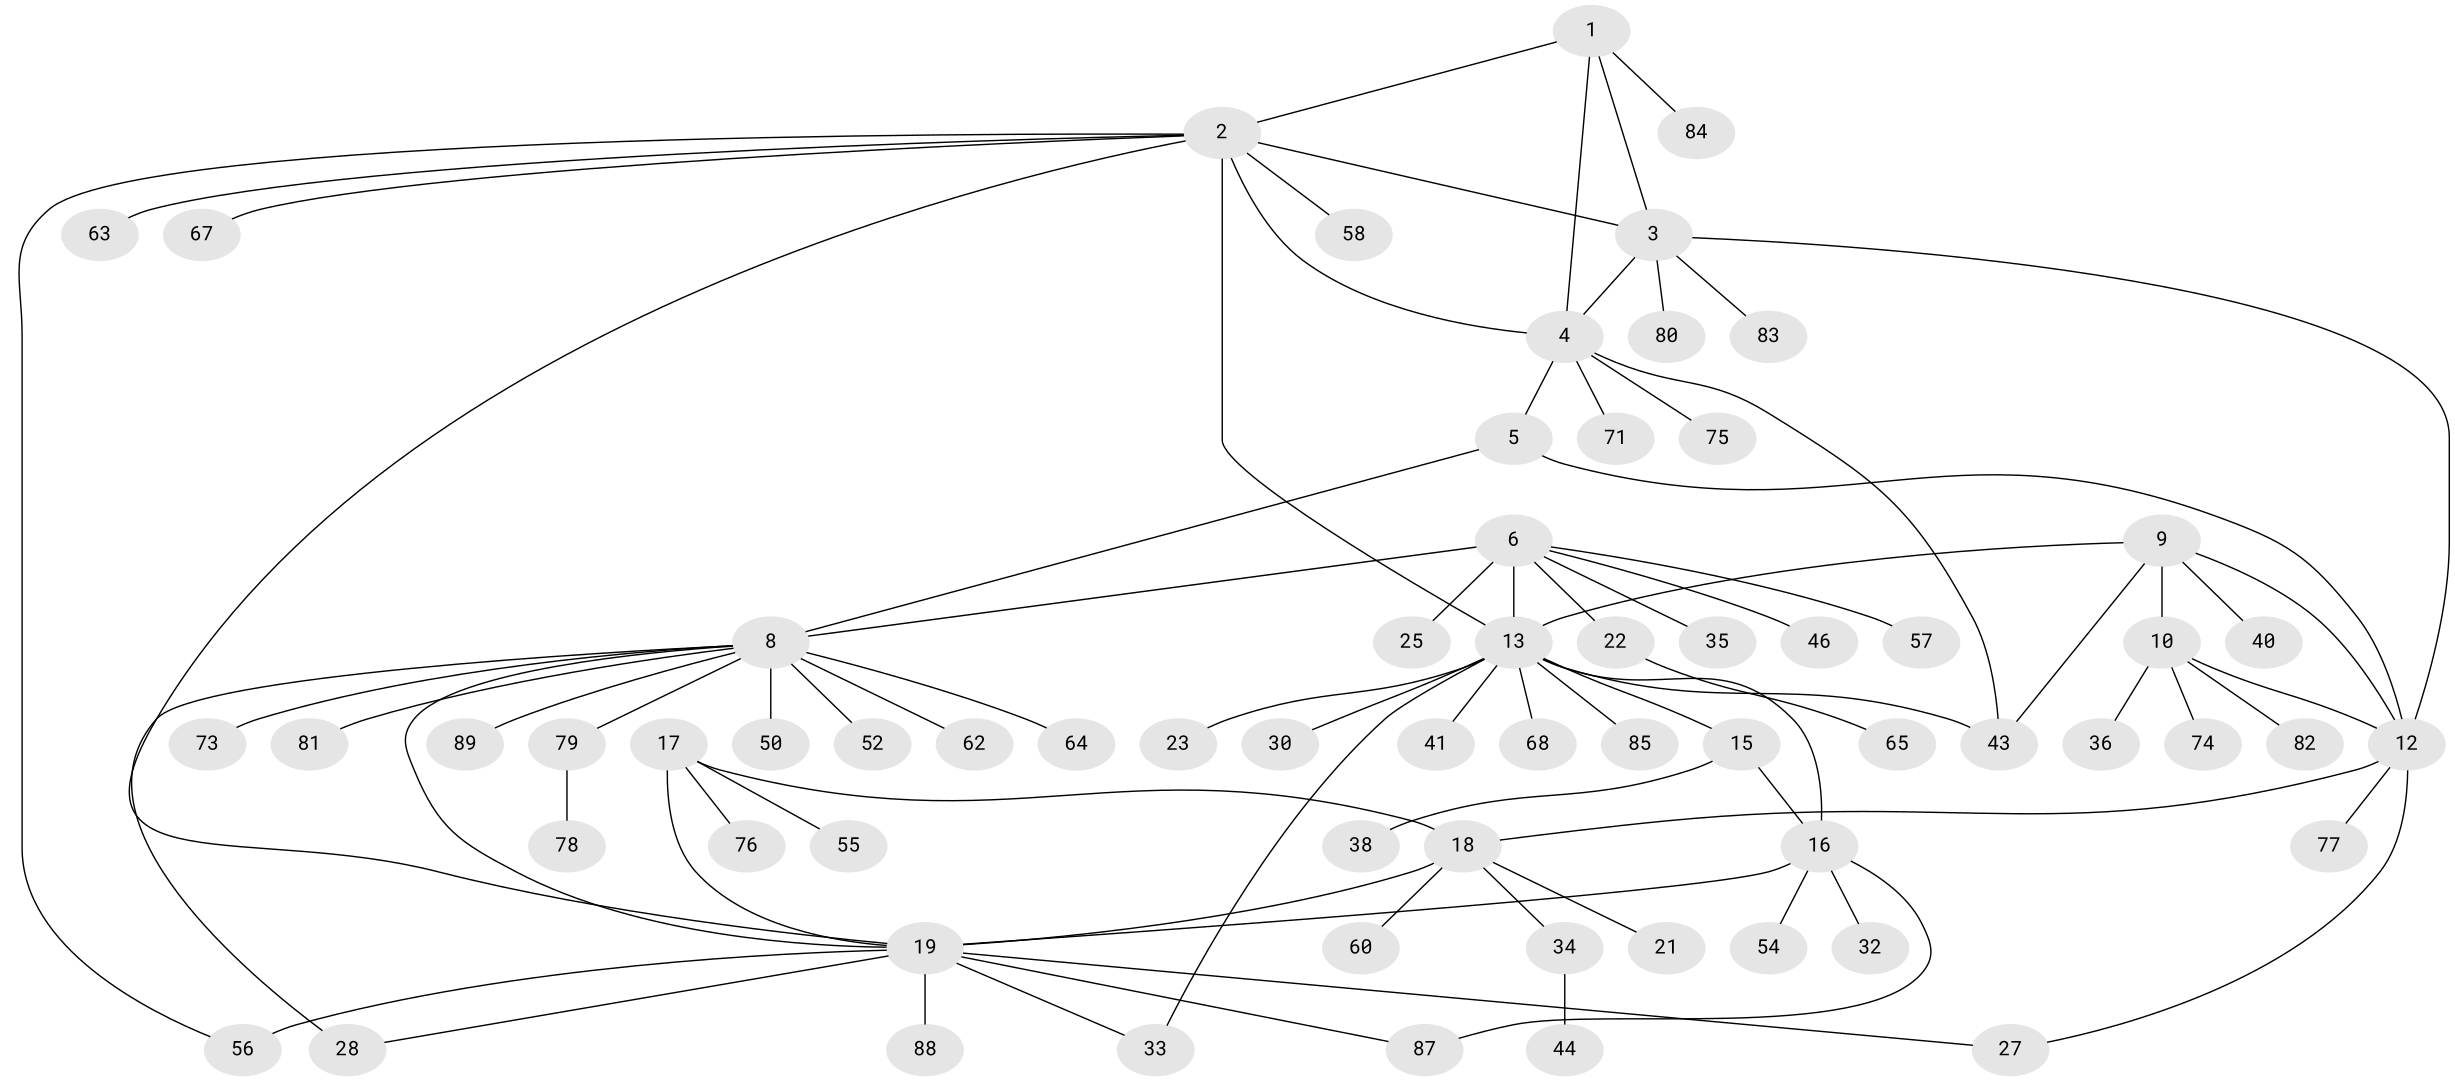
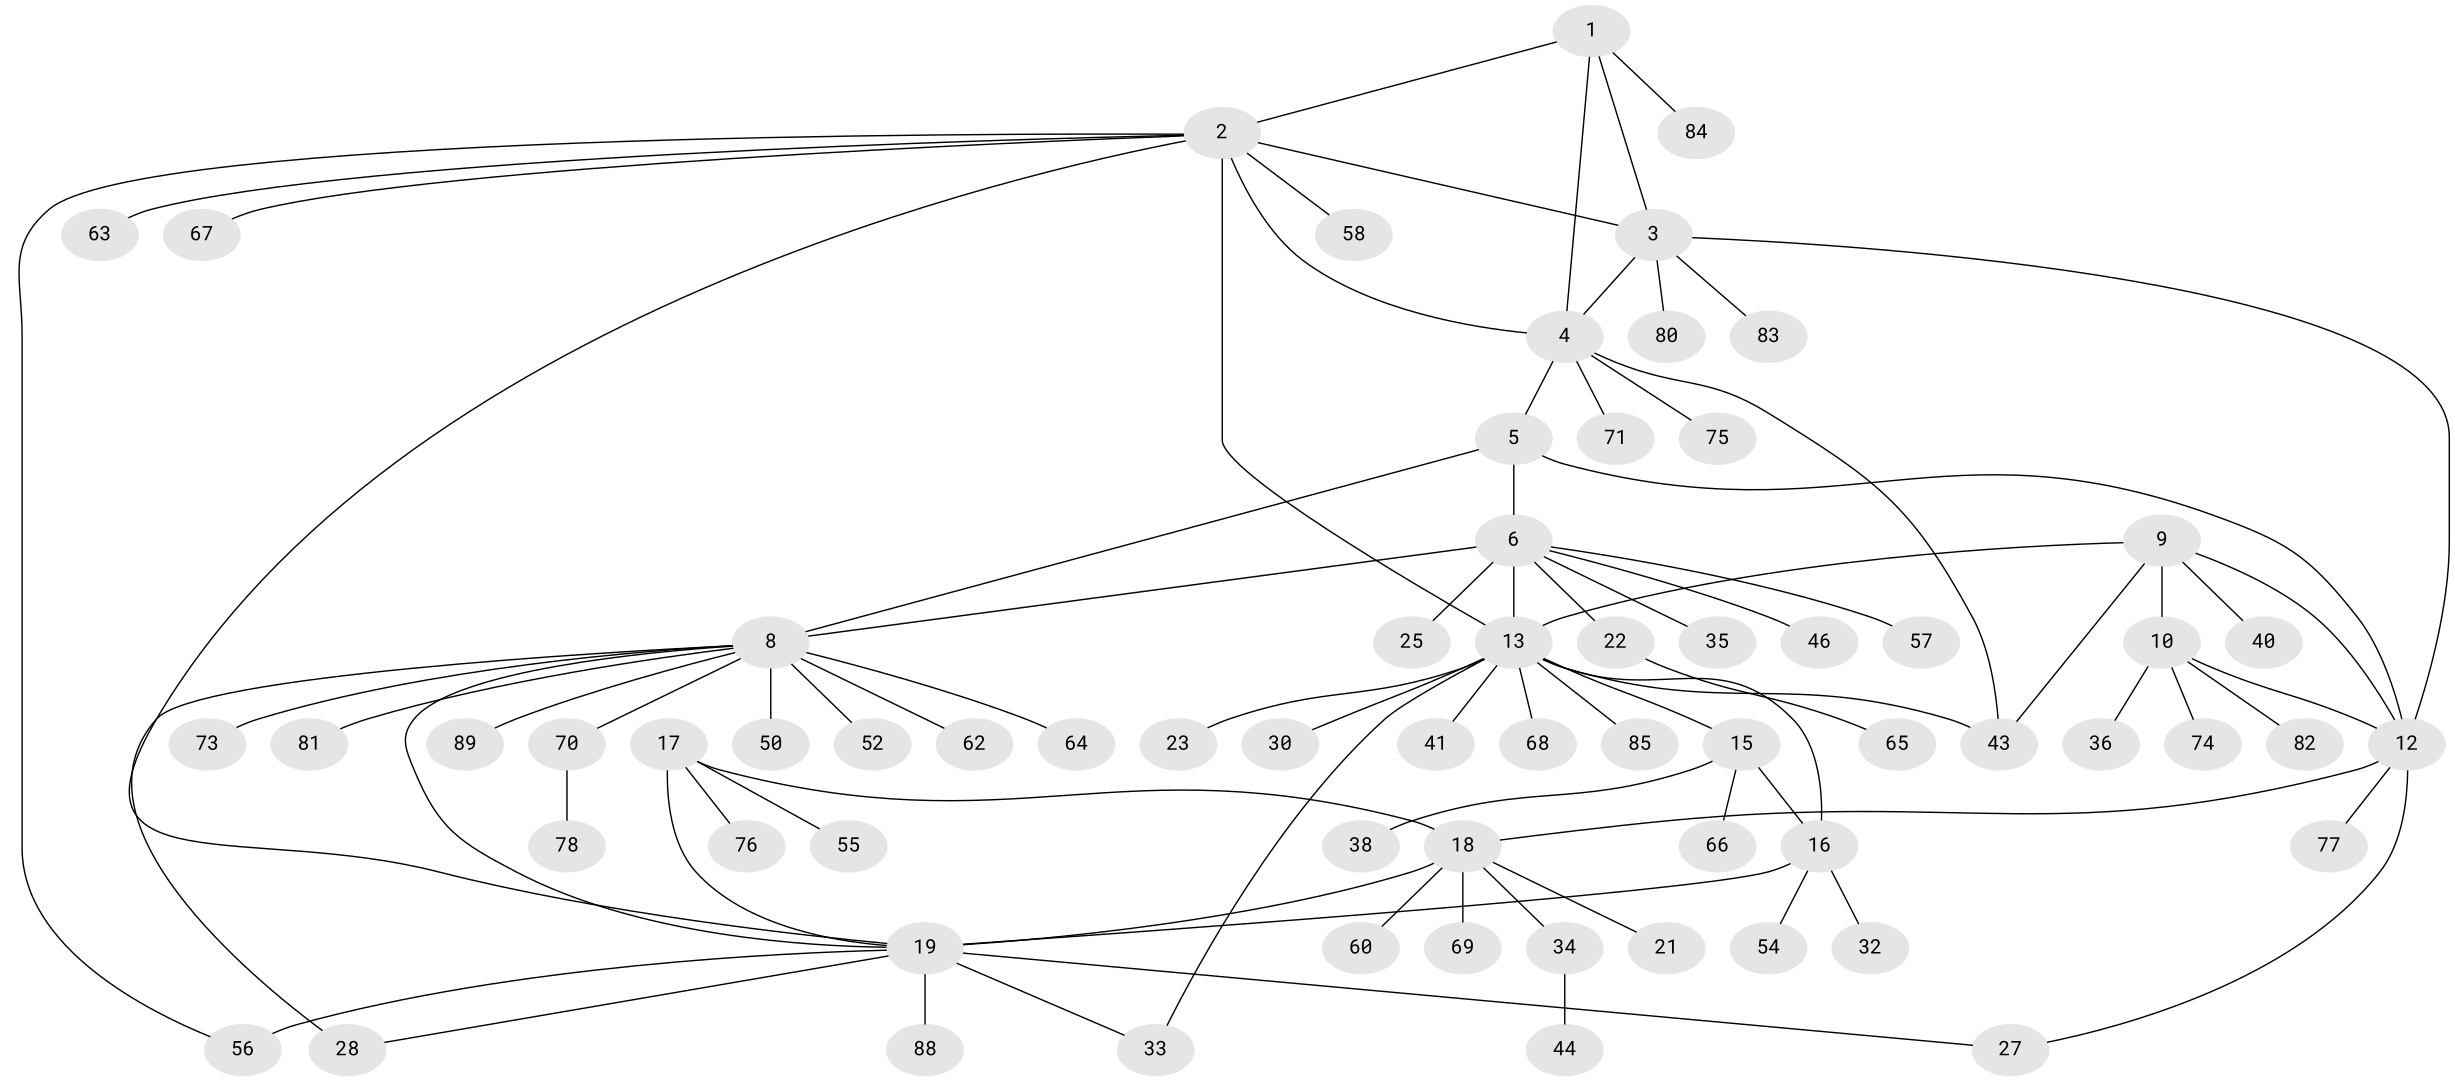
none -> (1514, 490)
(567, 744) -> (567, 744)
none -> (1718, 846)
none -> (1463, 948)
(1425, 1050) -> none
